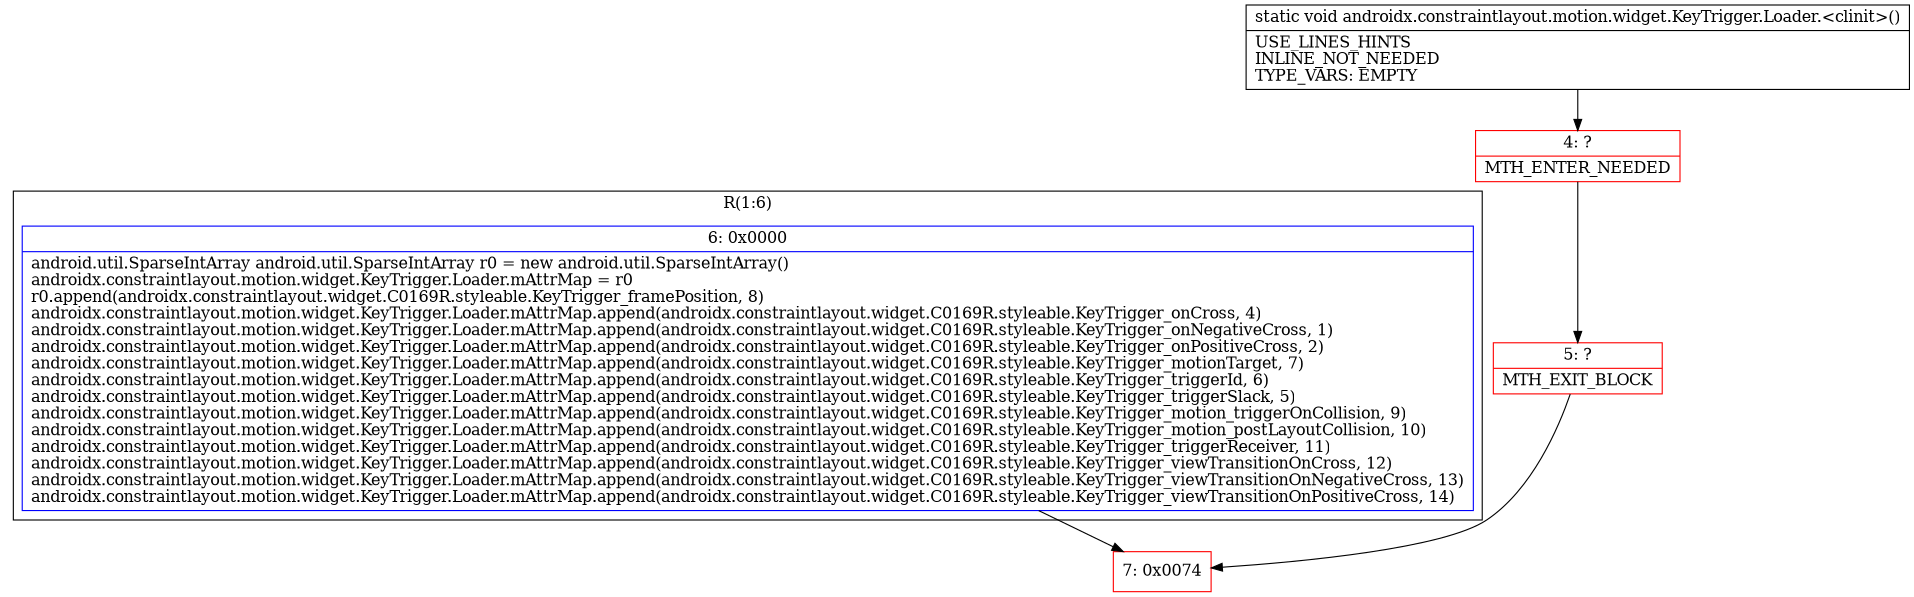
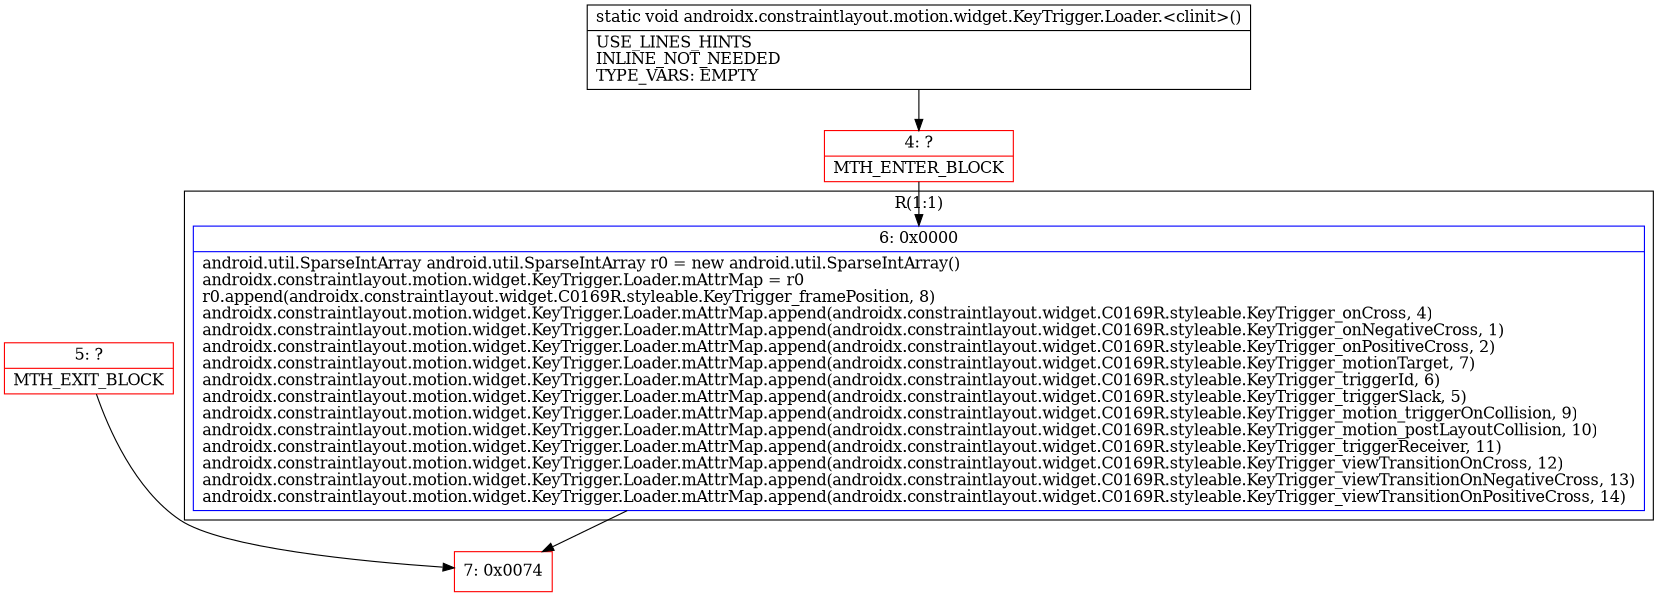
(1578, 168) -> (919, 168)
(748, 204) -> (919, 204)
(1578, 257) -> (919, 198)
